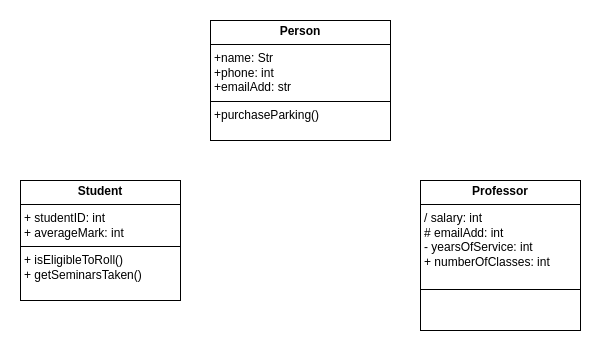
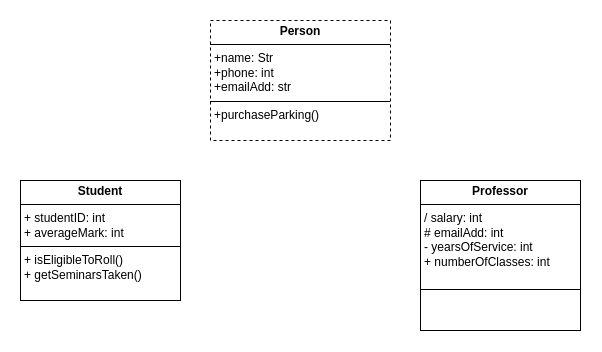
(301, 81) -> (301, 81)
